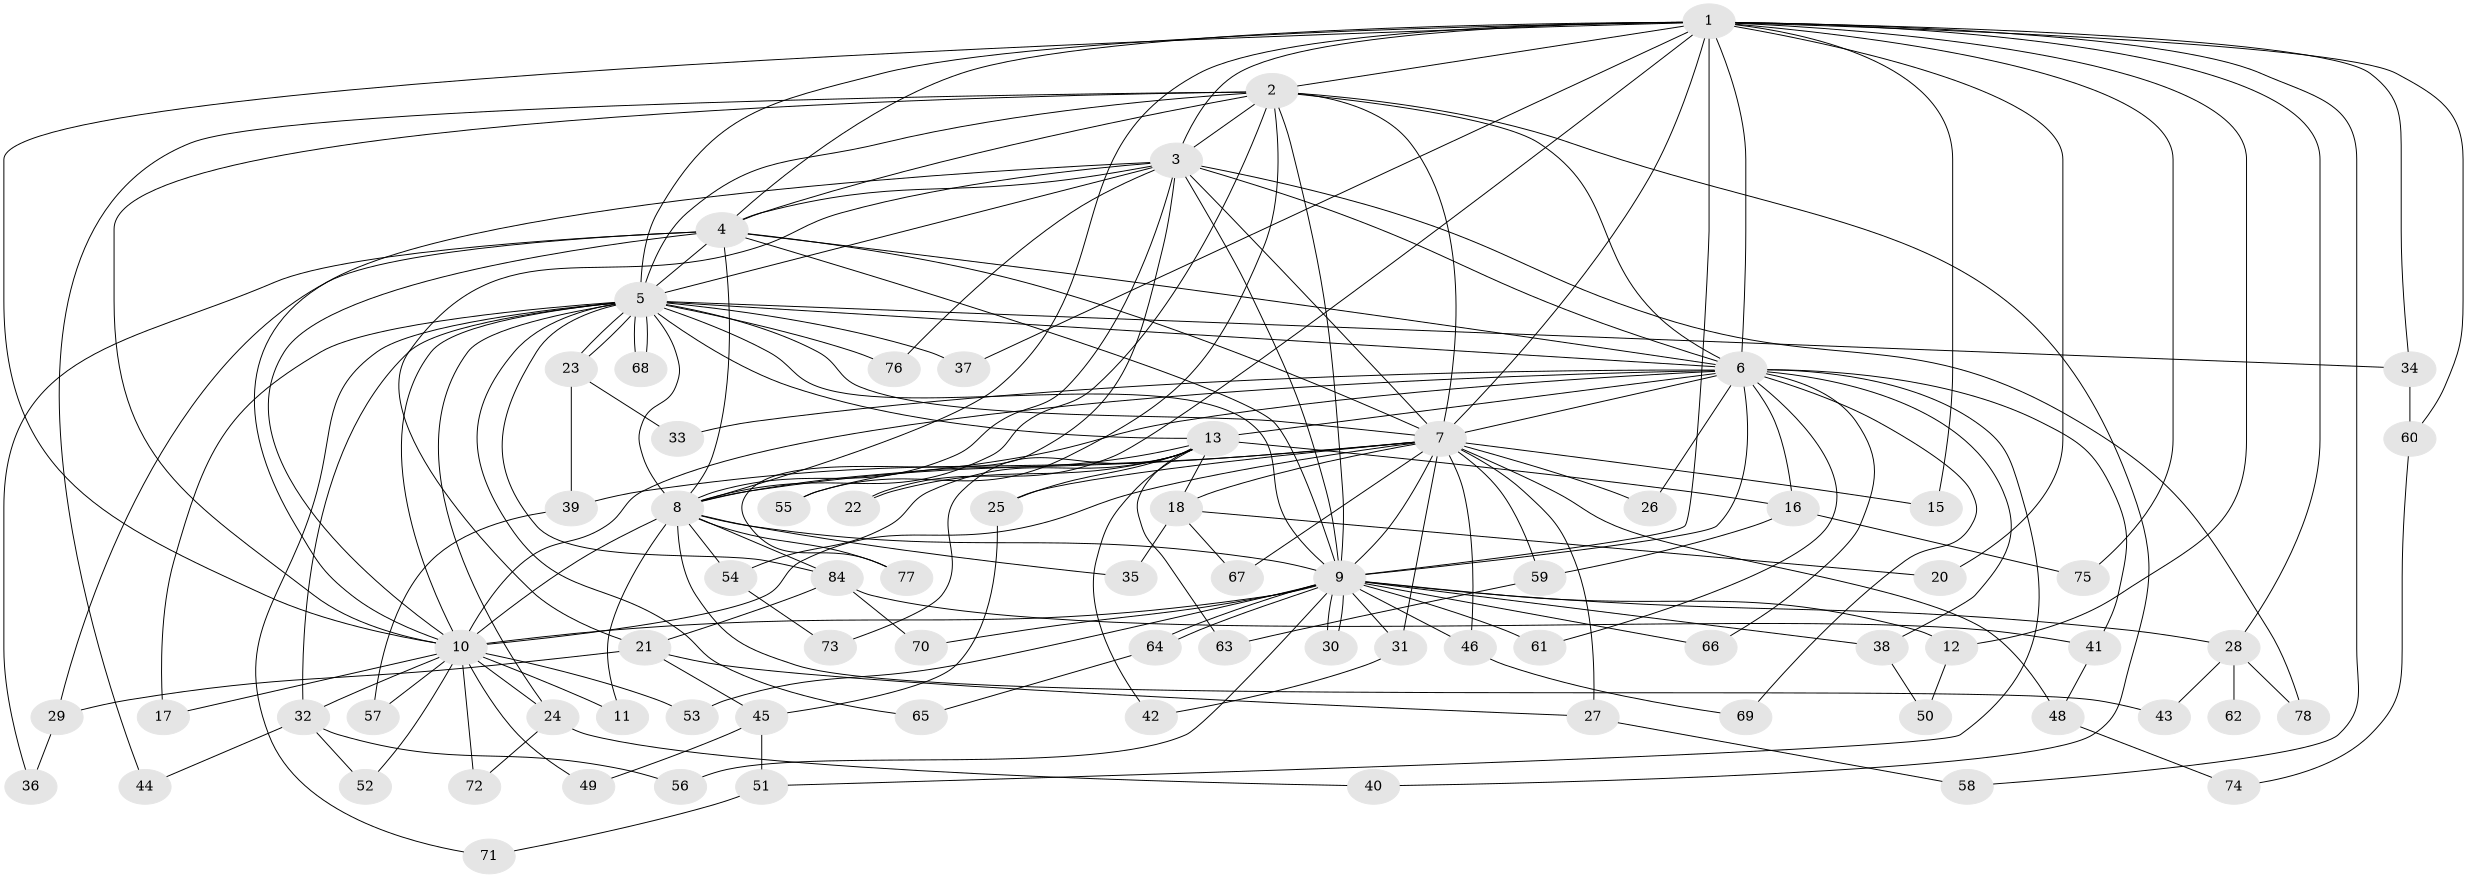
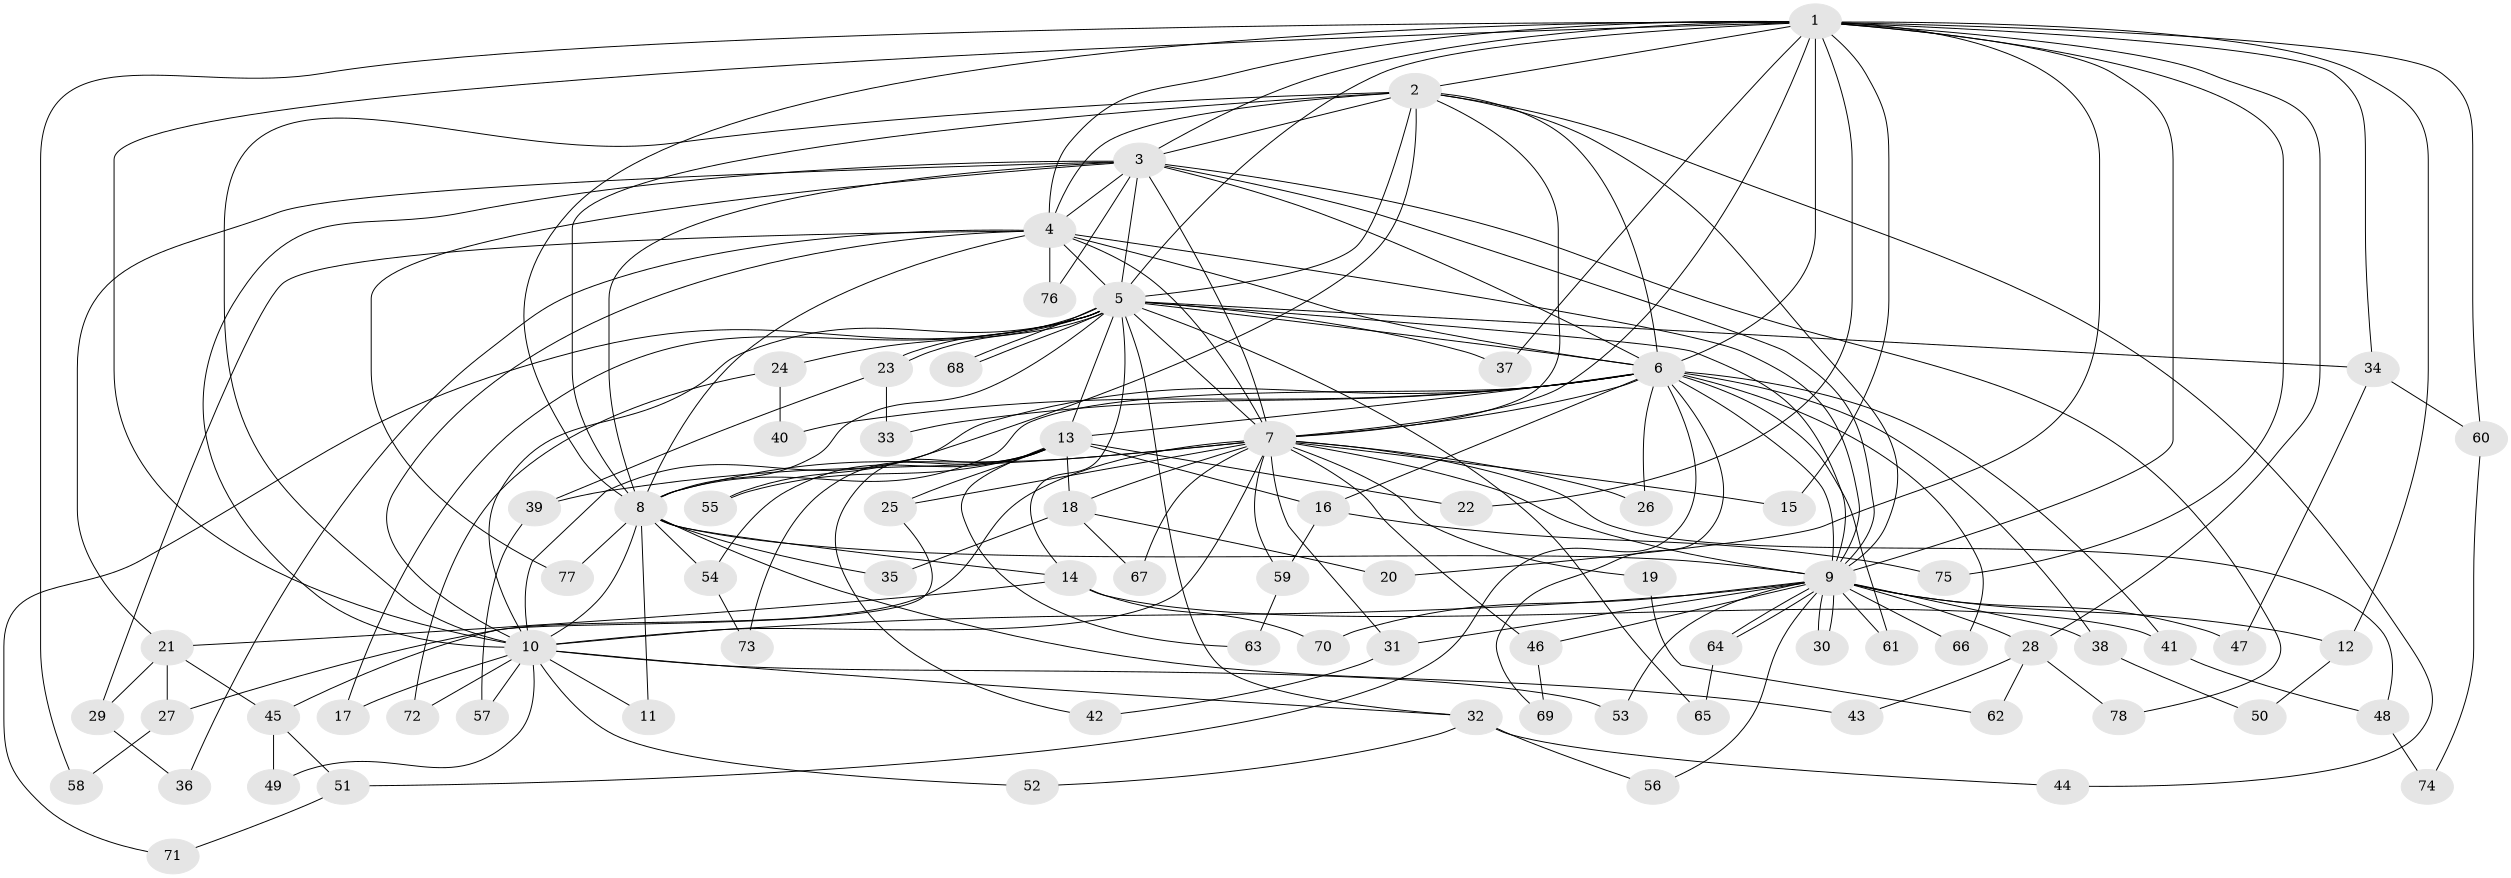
(796, 335) -> (1050, 265)
(2129, 483) -> (1031, 403)
(837, 578) -> (1070, 578)
none -> (1650, 578)
none -> (2240, 648)
(507, 682) -> none
